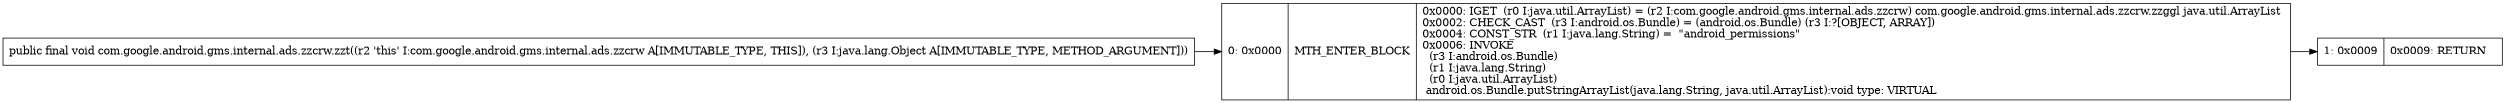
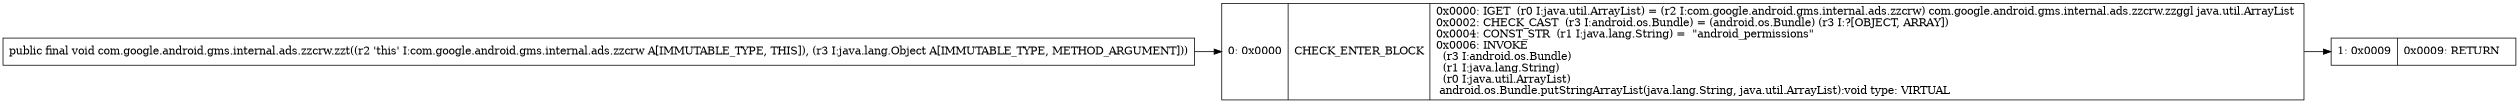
(1352, 51) -> (1359, 51)
